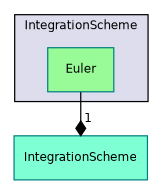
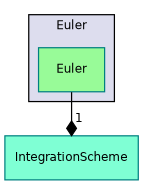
(81, 26) -> (72, 26)
